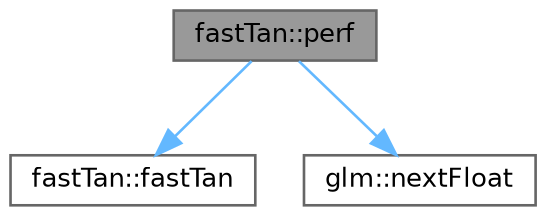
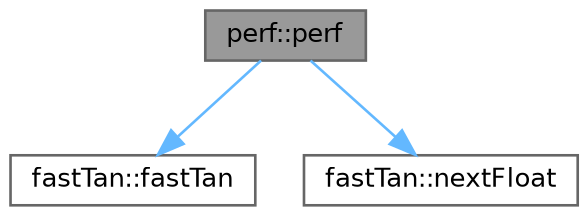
(275, 36) -> (286, 36)
(420, 180) -> (441, 180)
